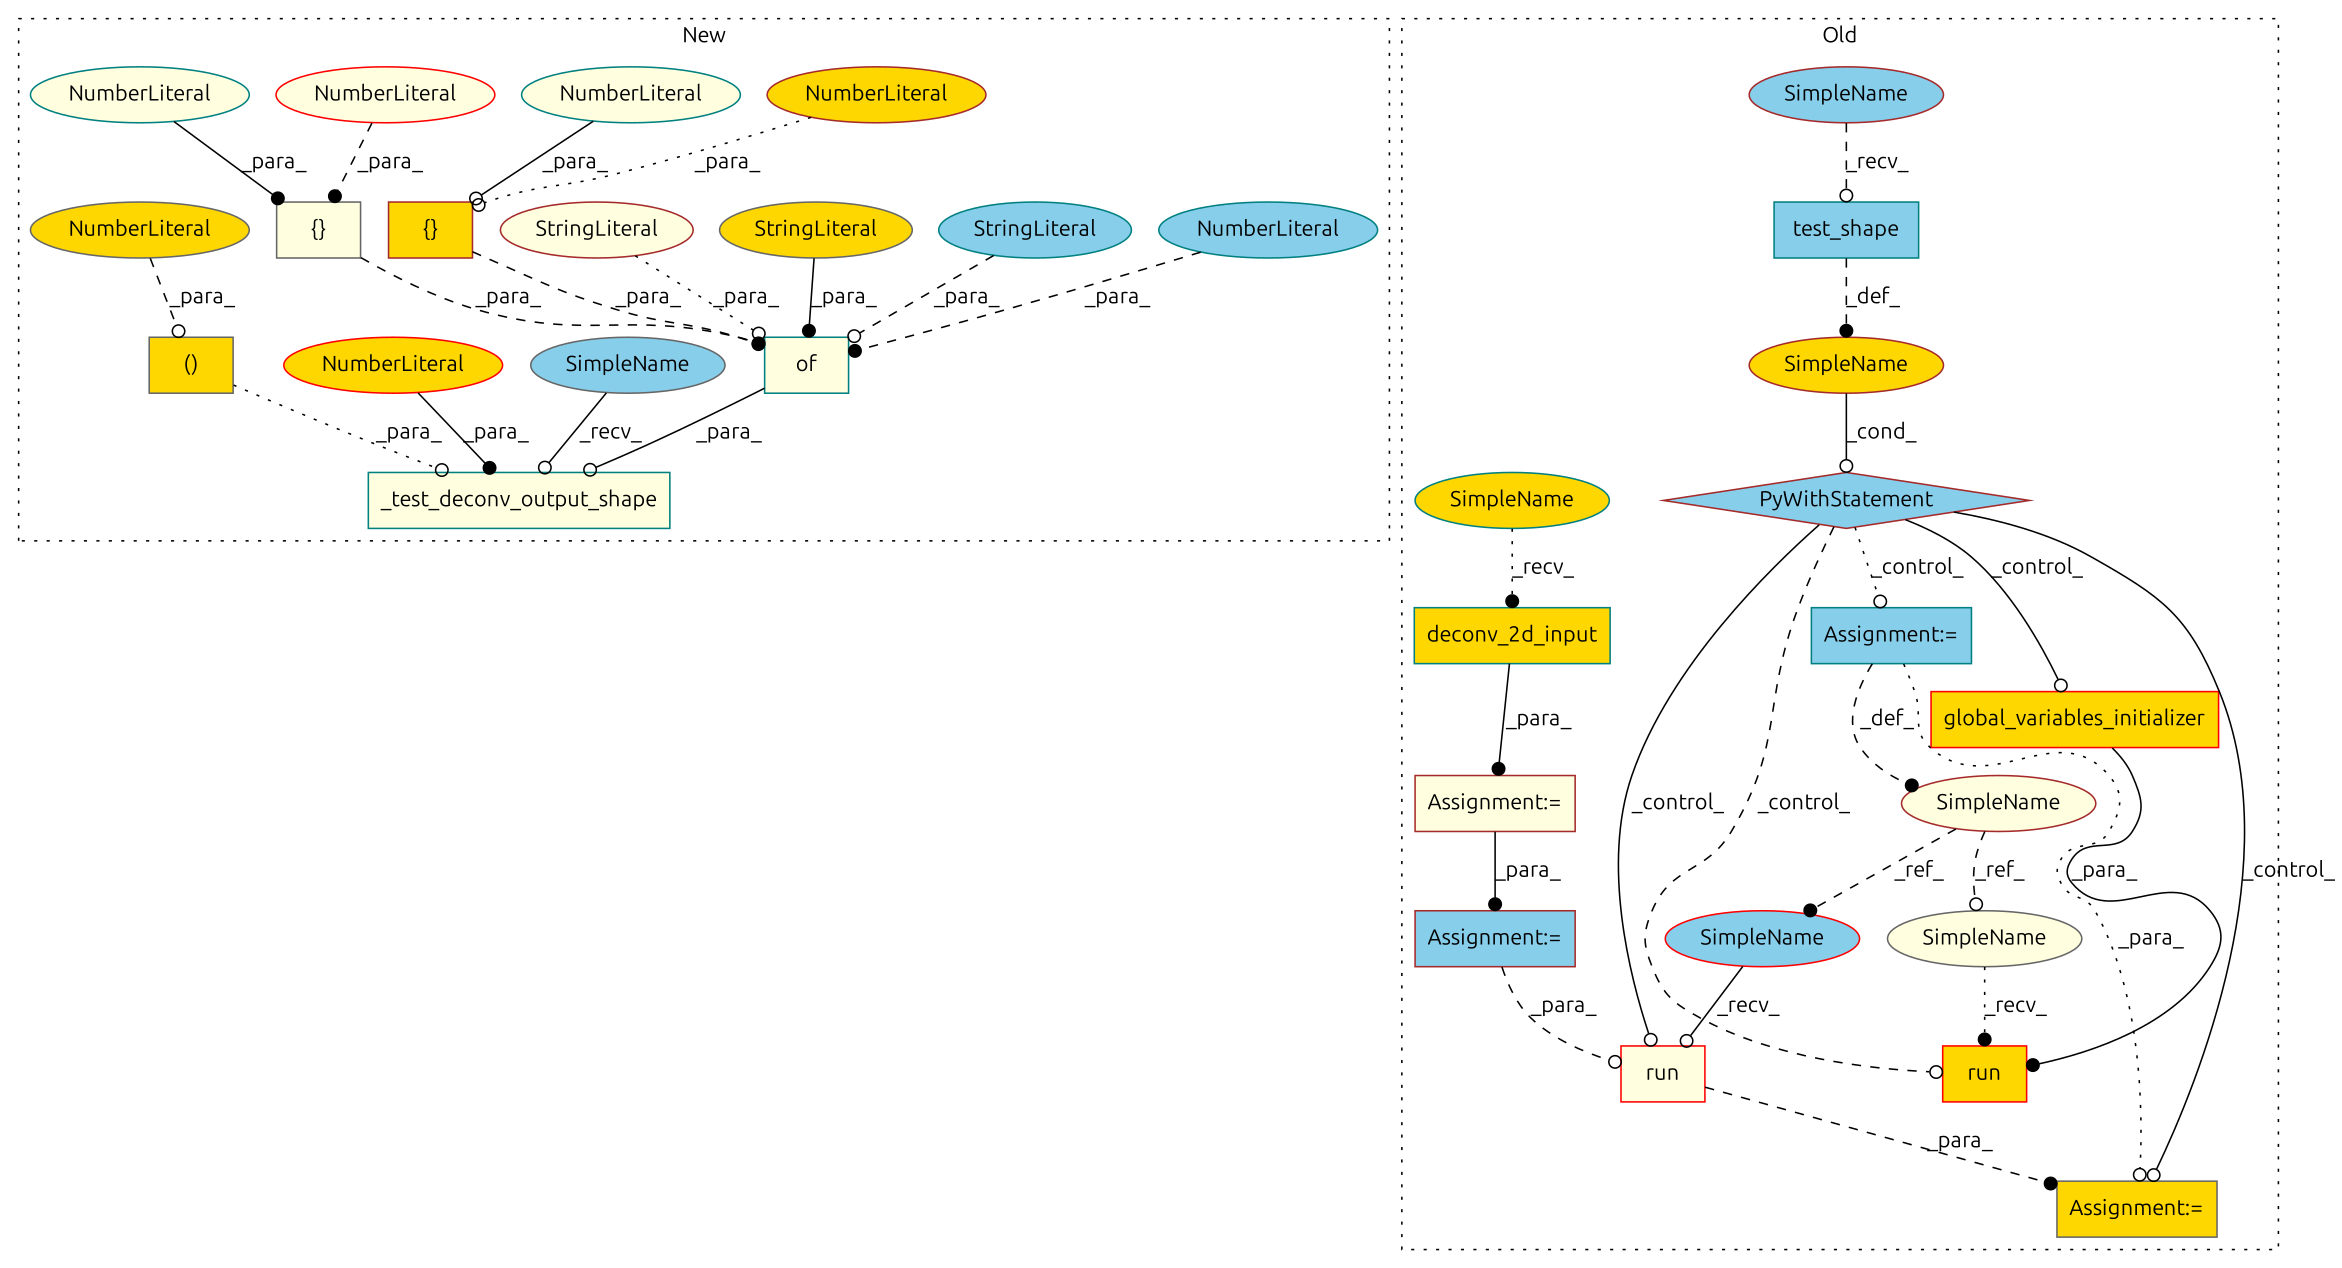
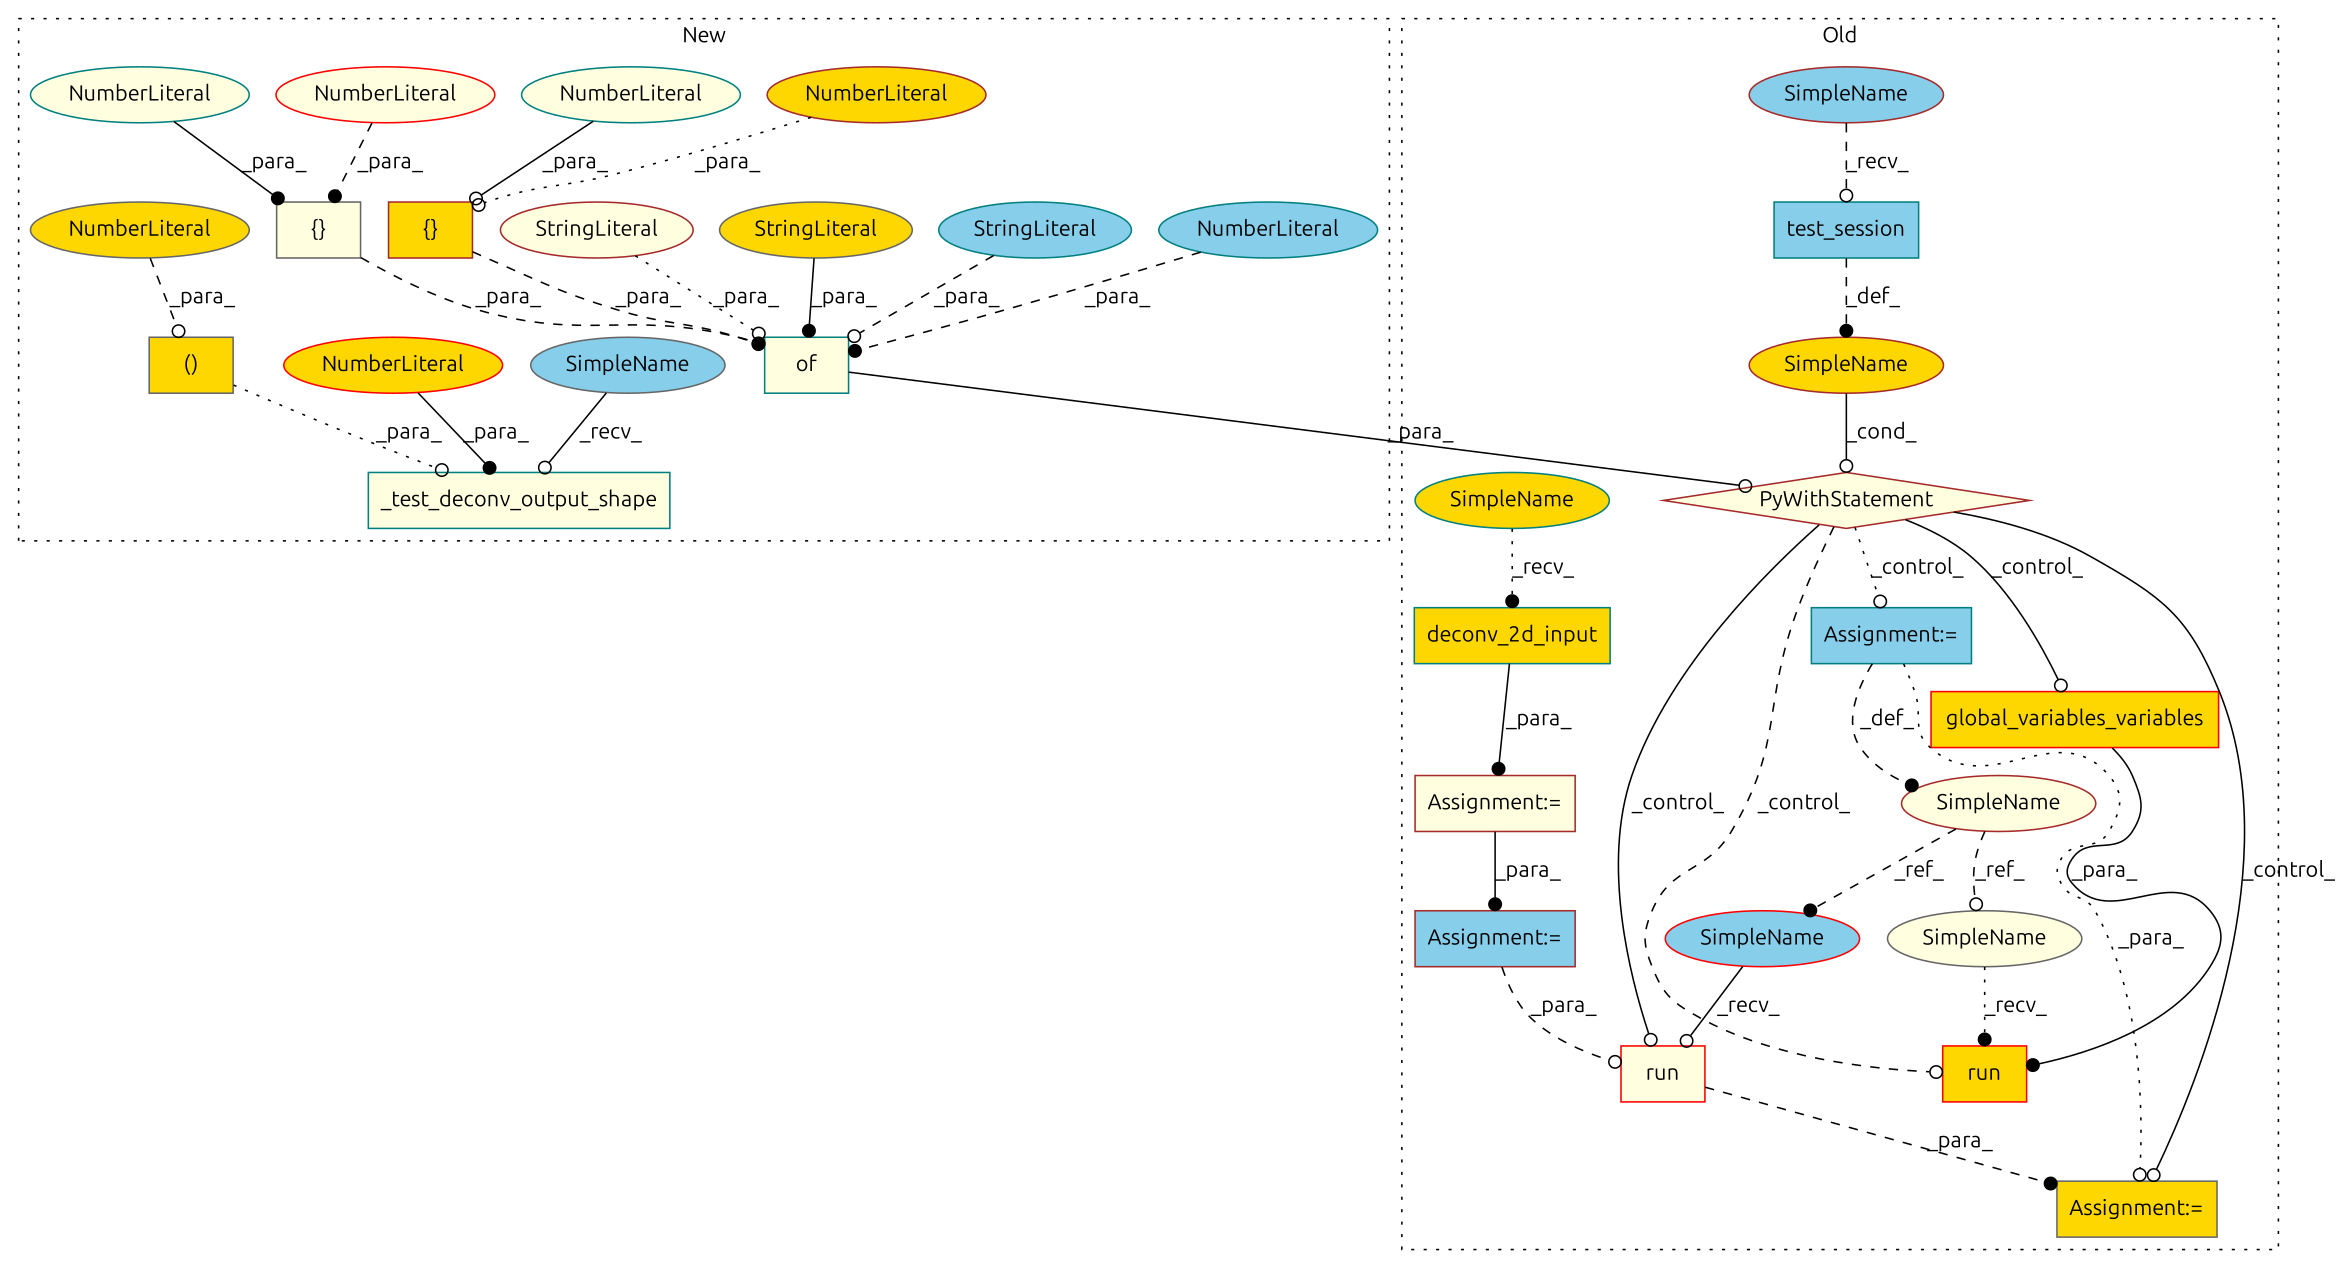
(1846, 230) -> (1846, 230)
(681, 429) -> (1294, 429)
(1846, 500) -> (1846, 500)
(2075, 720) -> (2075, 720)
